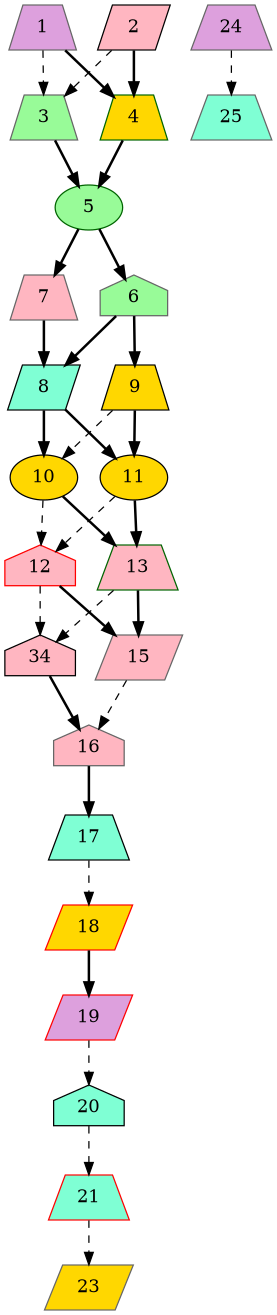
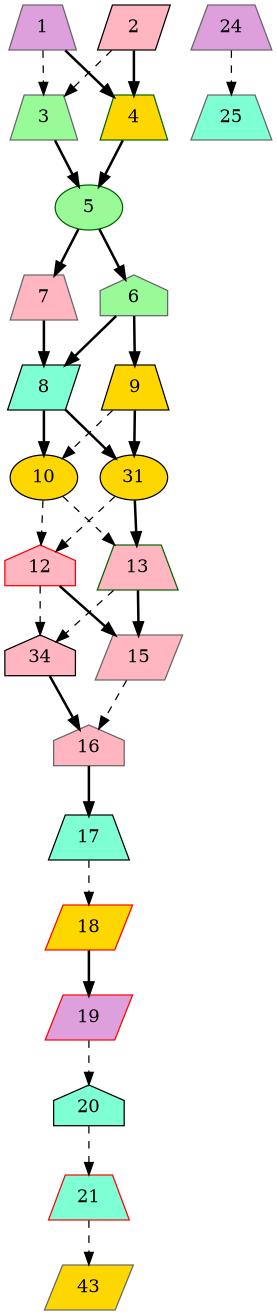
(134, 478) -> (134, 478)
(83, 515) -> (83, 515)
(89, 1288) -> (89, 1288)
